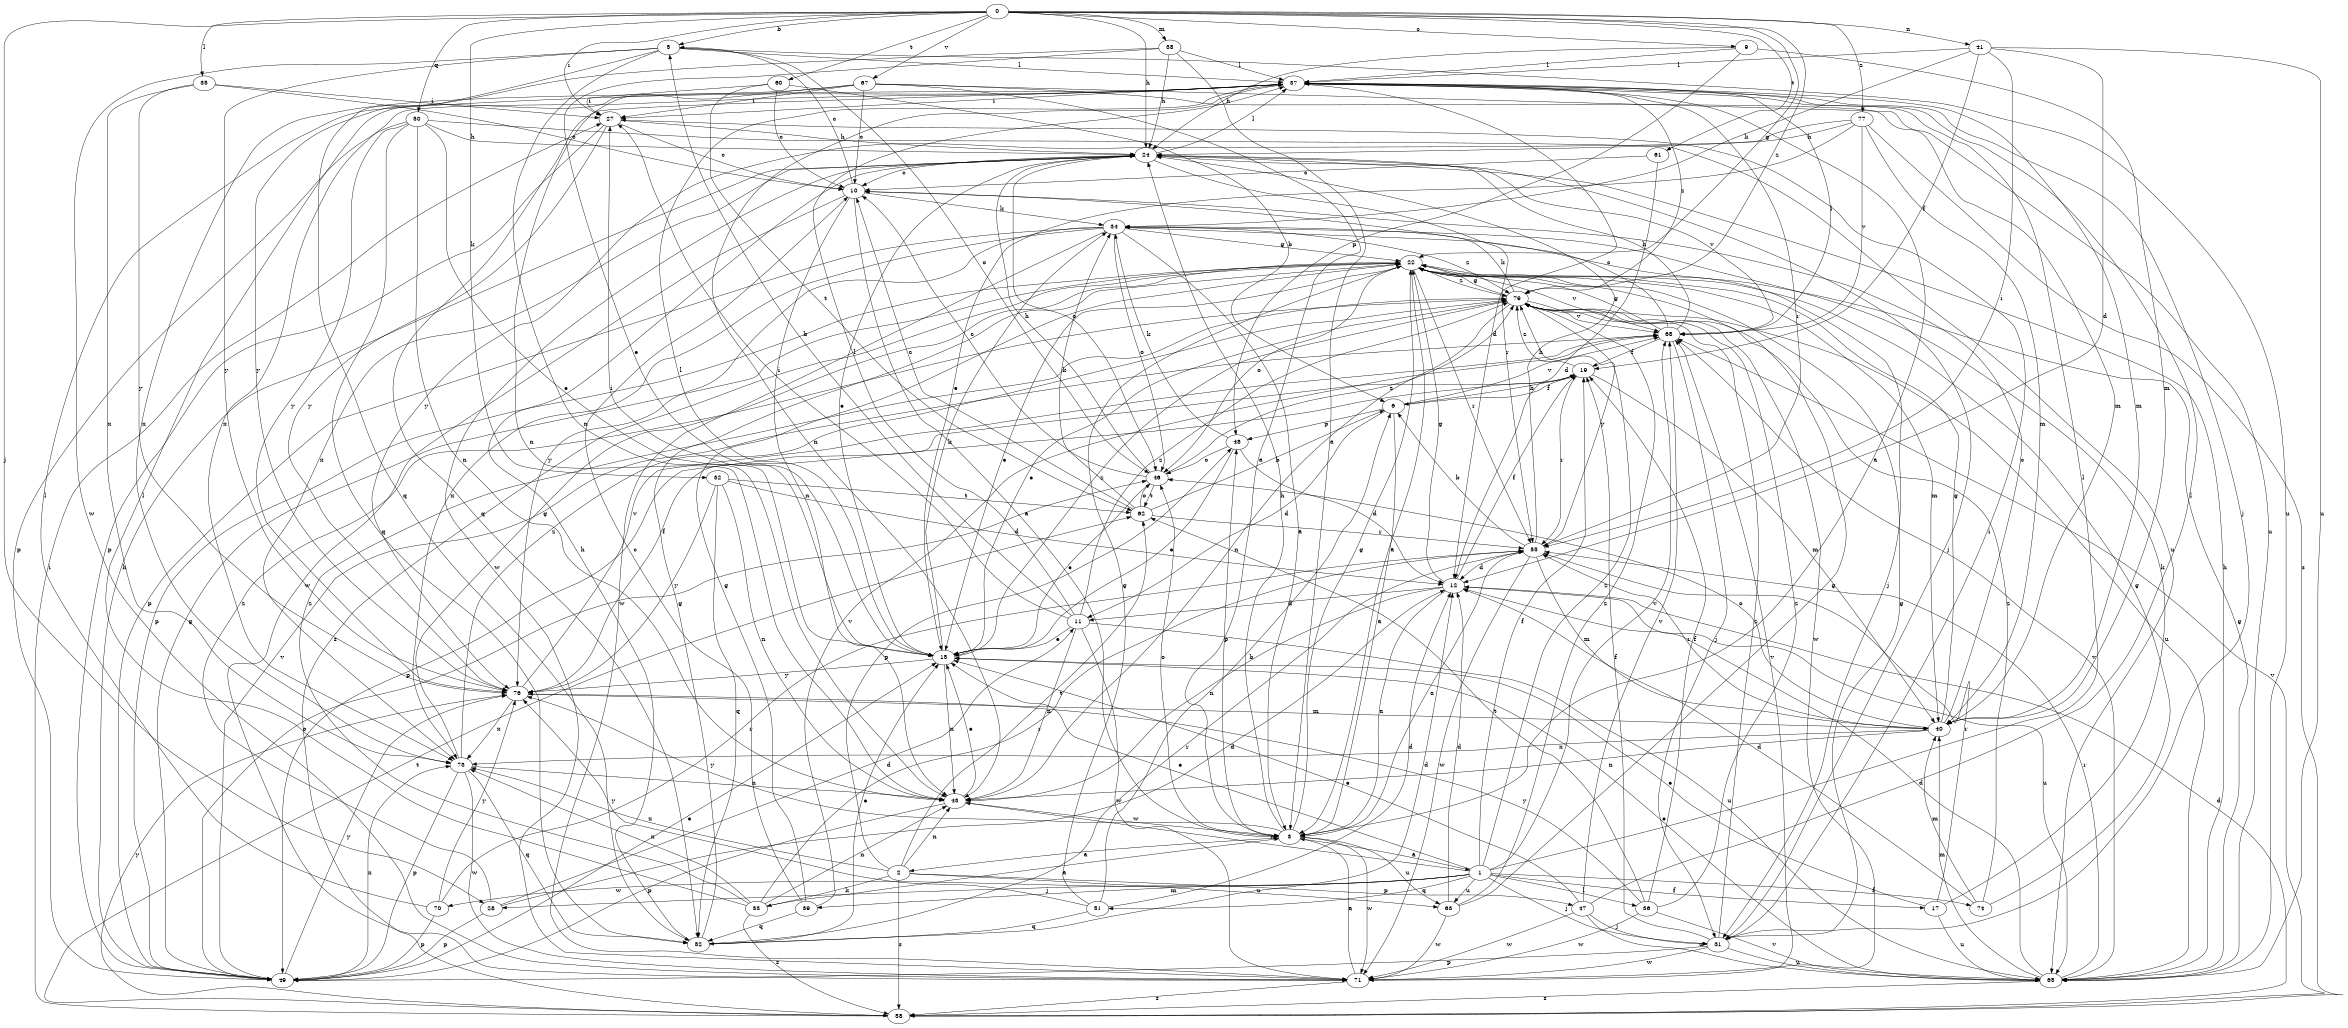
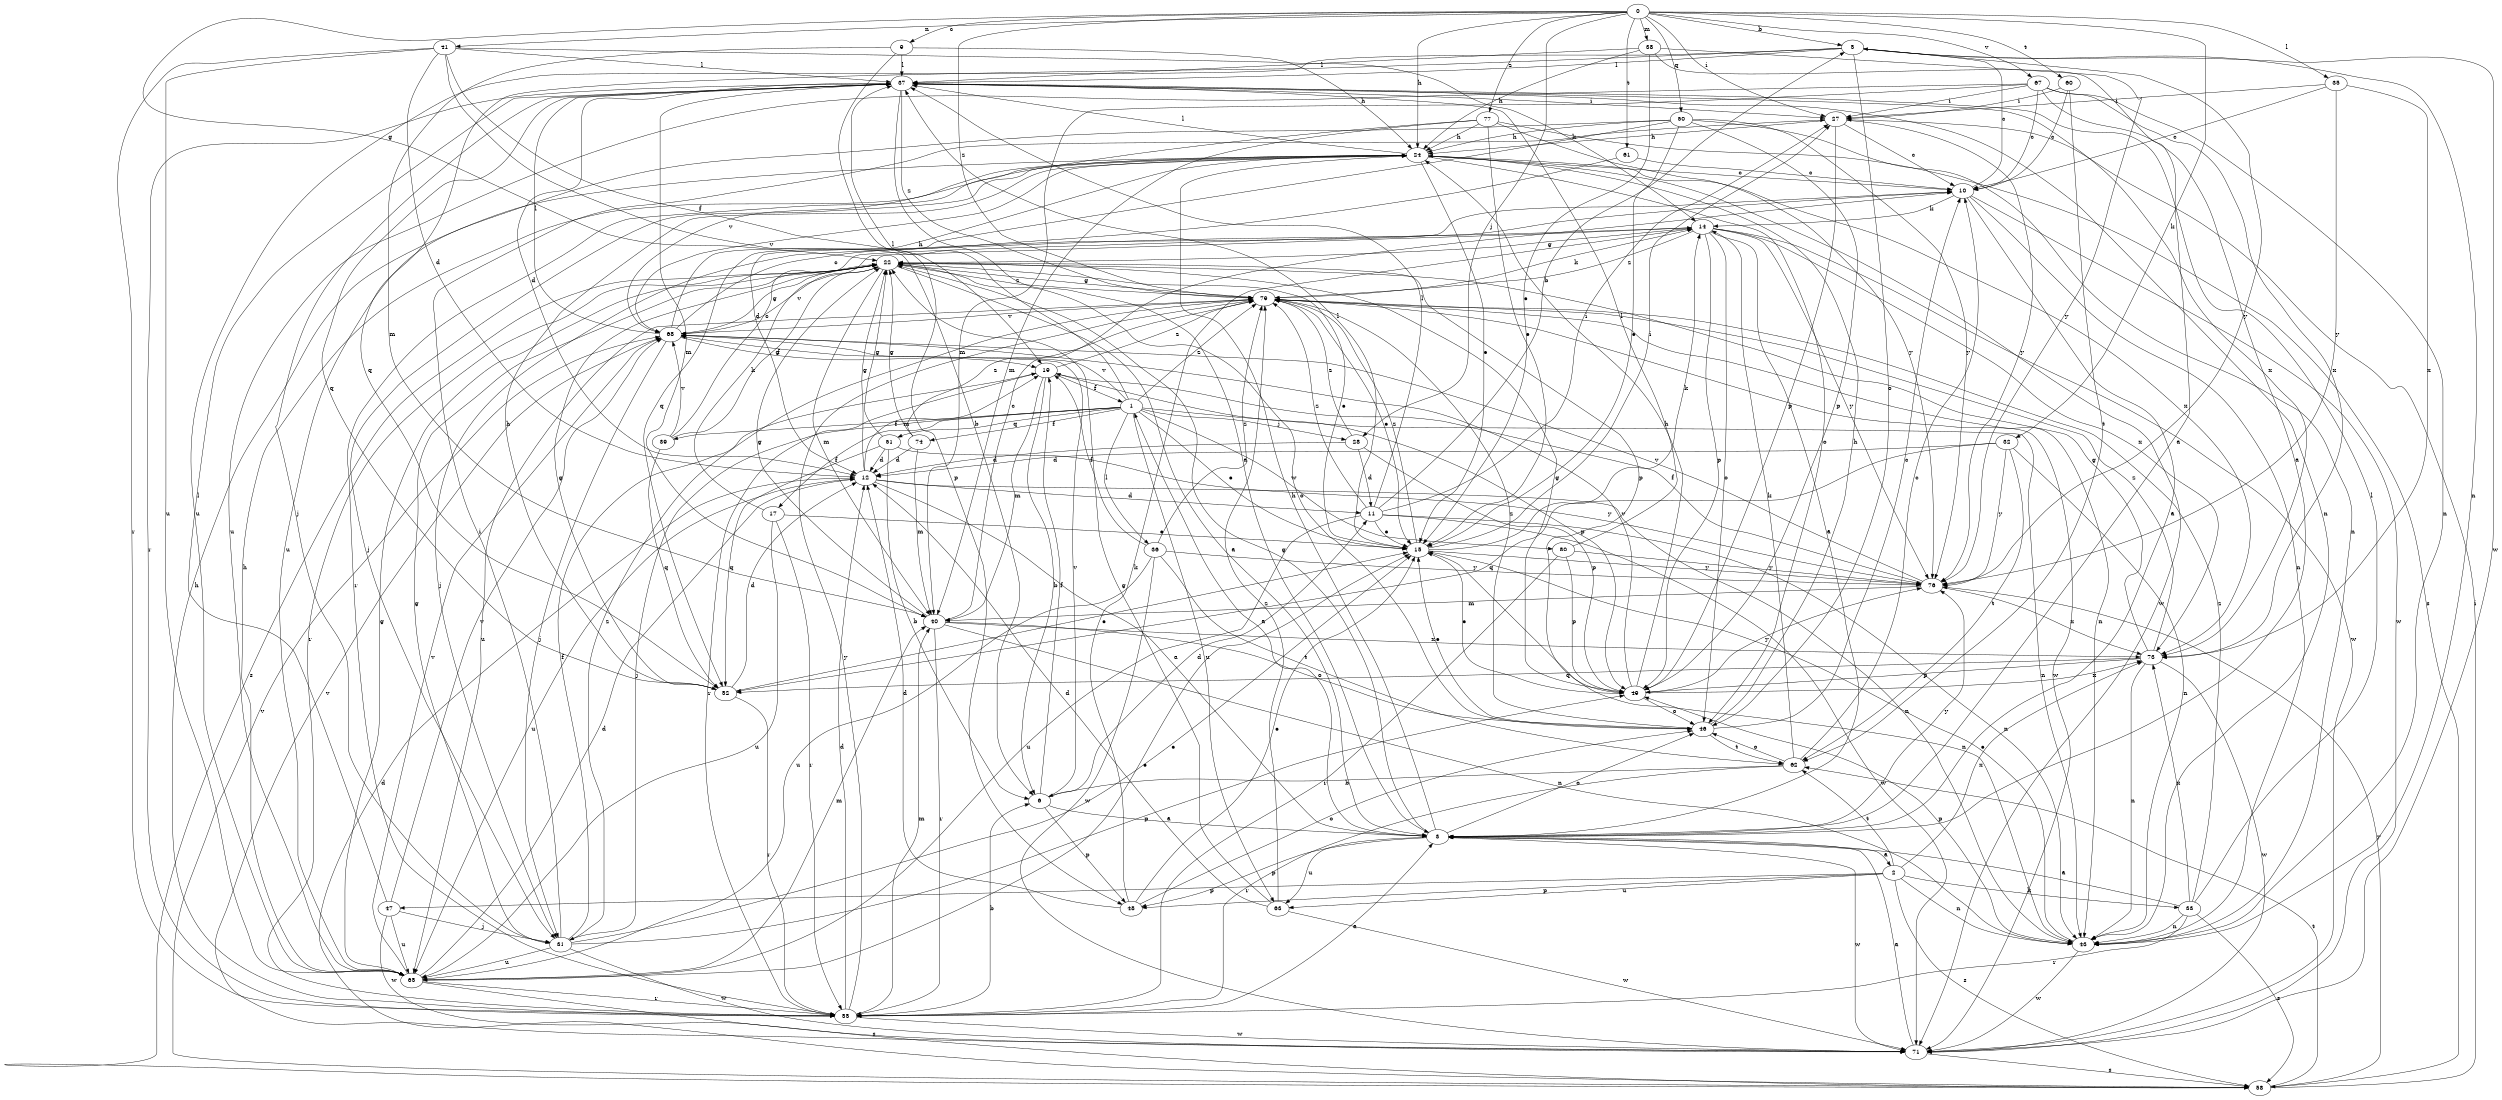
(1206, 167) -> (925, 295)
(1114, 227) -> (1702, 227)
(2002, 299) -> (134, 532)
(1516, 626) -> (1084, 386)
(1278, 761) -> (1026, 827)
(1104, 819) -> (2017, 1012)
(438, 909) -> (1563, 550)
(1774, 945) -> (798, 765)
